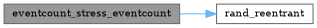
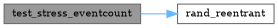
(92, 14) -> (72, 14)
